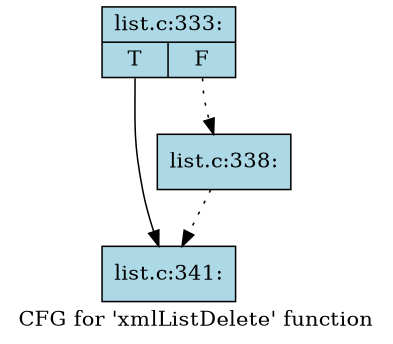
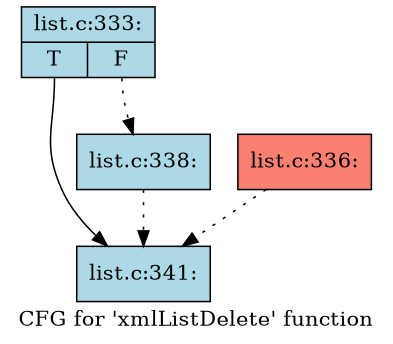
none -> (305, 162)
